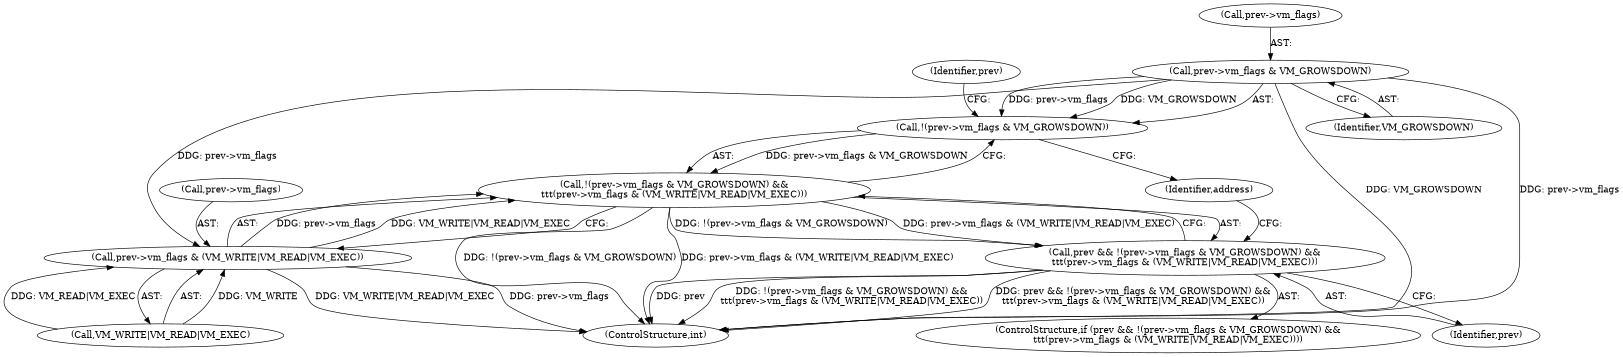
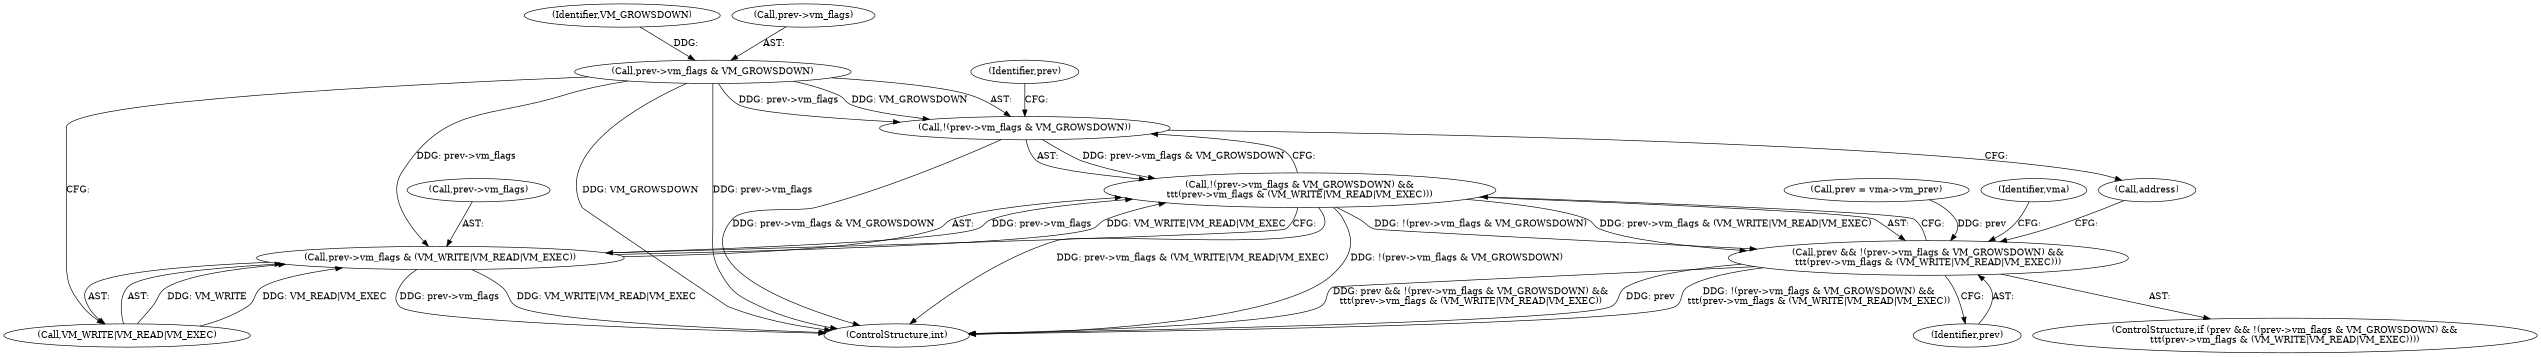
(1390, 100) -> (687, 44)
(1327, 101) -> (224, 98)
(1209, 190) -> (2147, 190)
none -> (1877, 190)
none -> (2034, 190)
none -> (779, 210)
